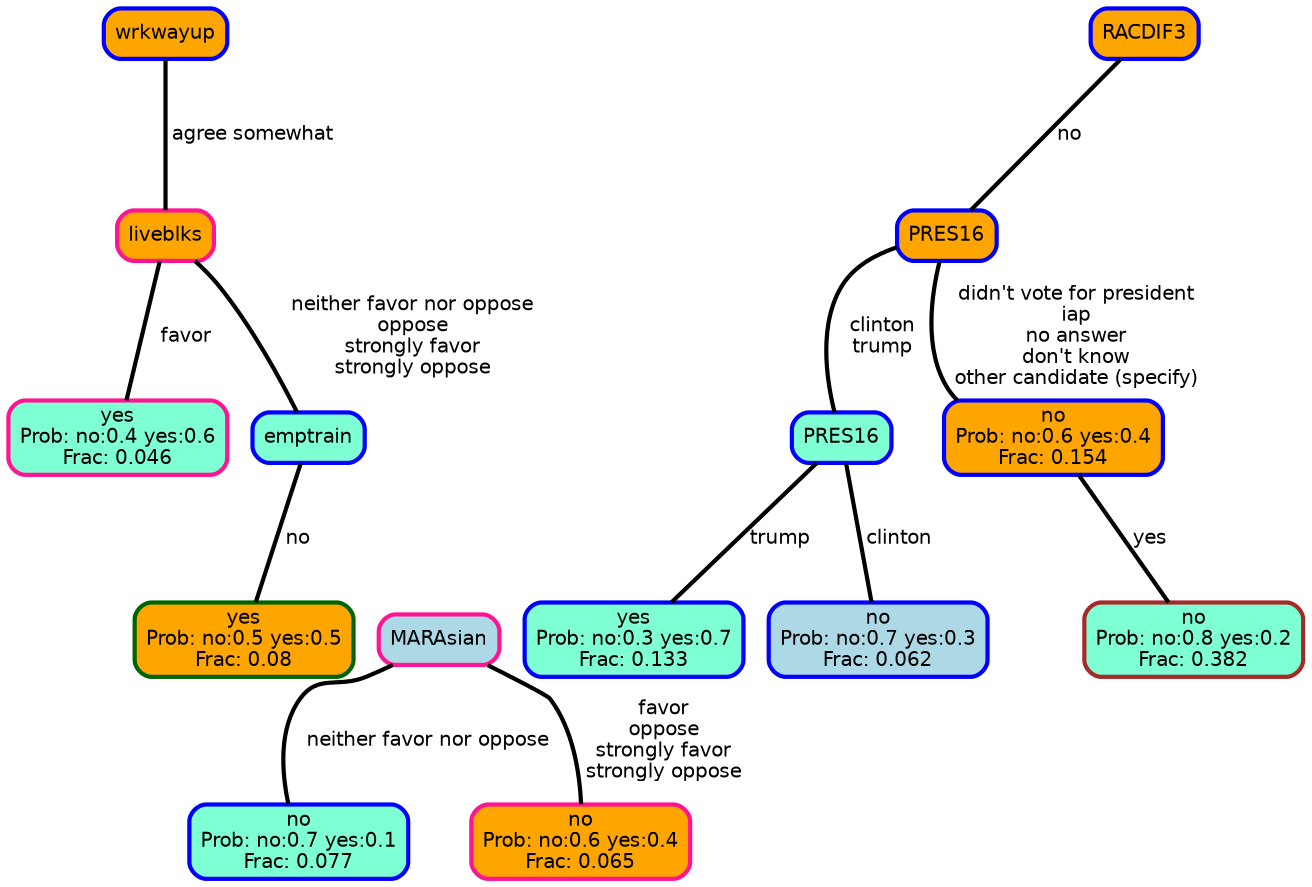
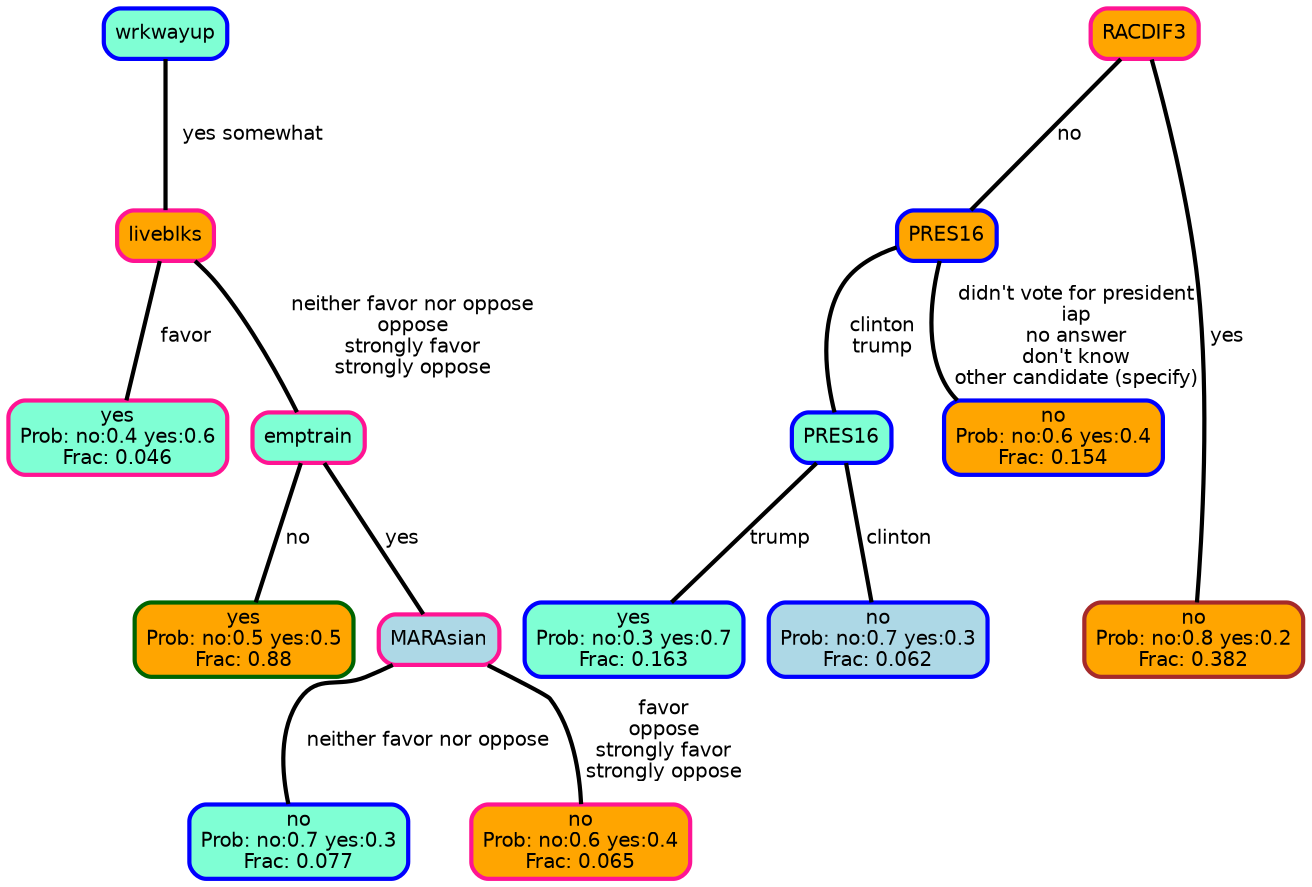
(166, 34) -> (166, 34)
(1145, 34) -> (1145, 34)
(250, 135) -> (250, 135)
(309, 438) -> (309, 438)
none -> (374, 539)
(1124, 539) -> (1202, 329)
(244, 640) -> (244, 640)
(634, 640) -> (634, 640)
(1194, 640) -> (1194, 640)
(299, 842) -> (299, 842)
